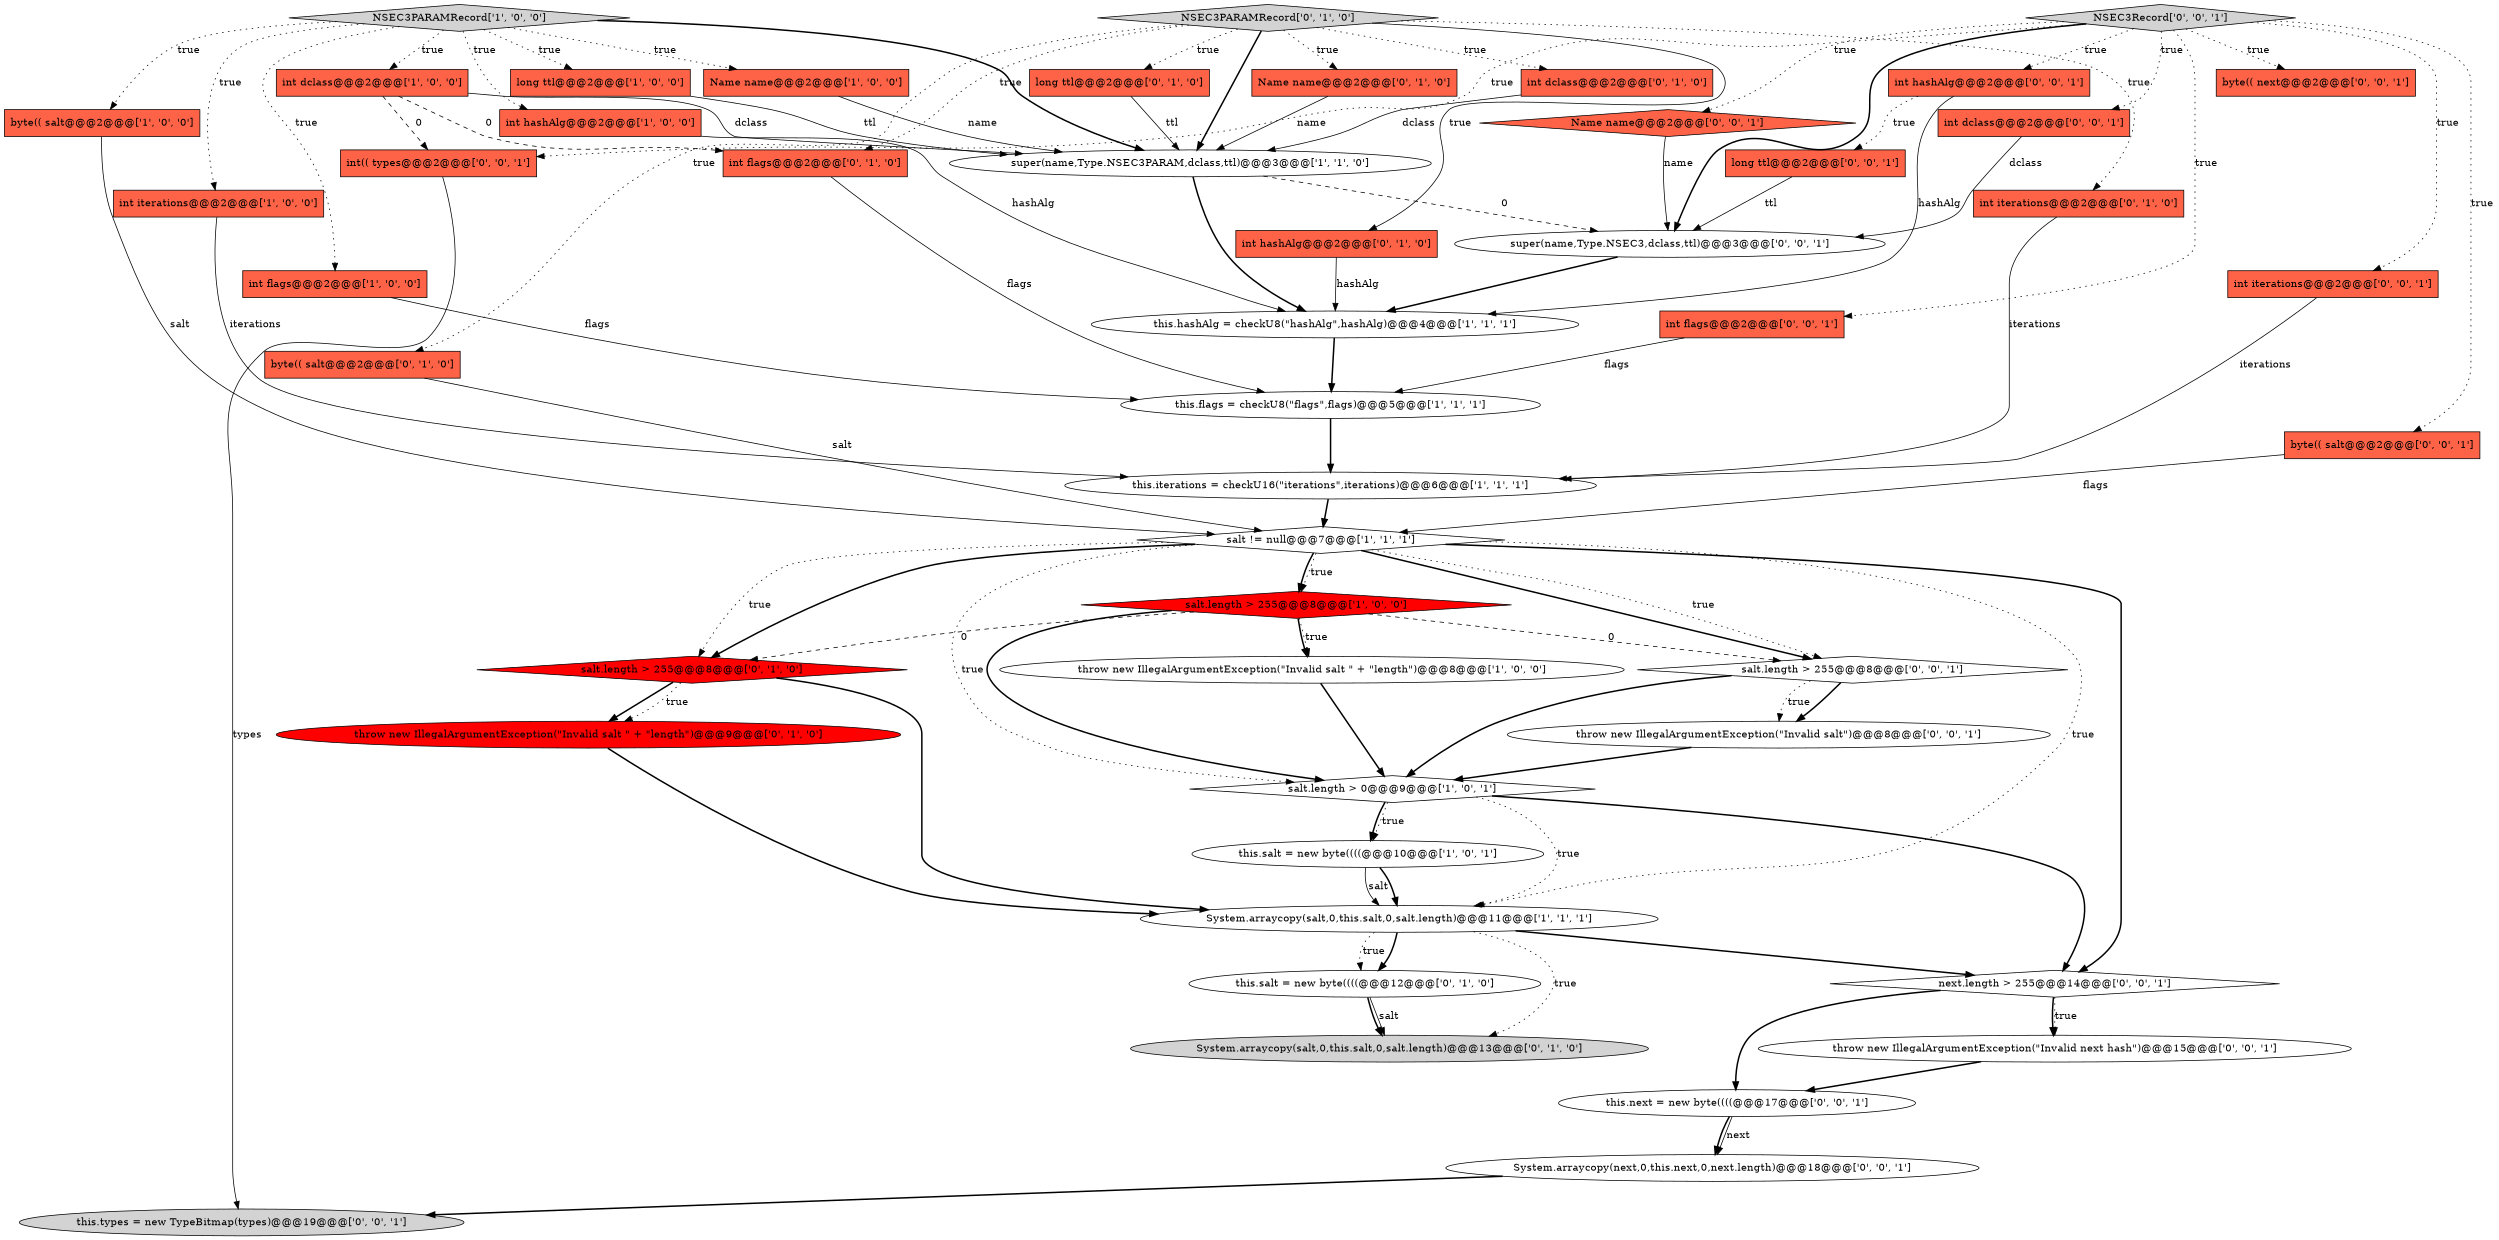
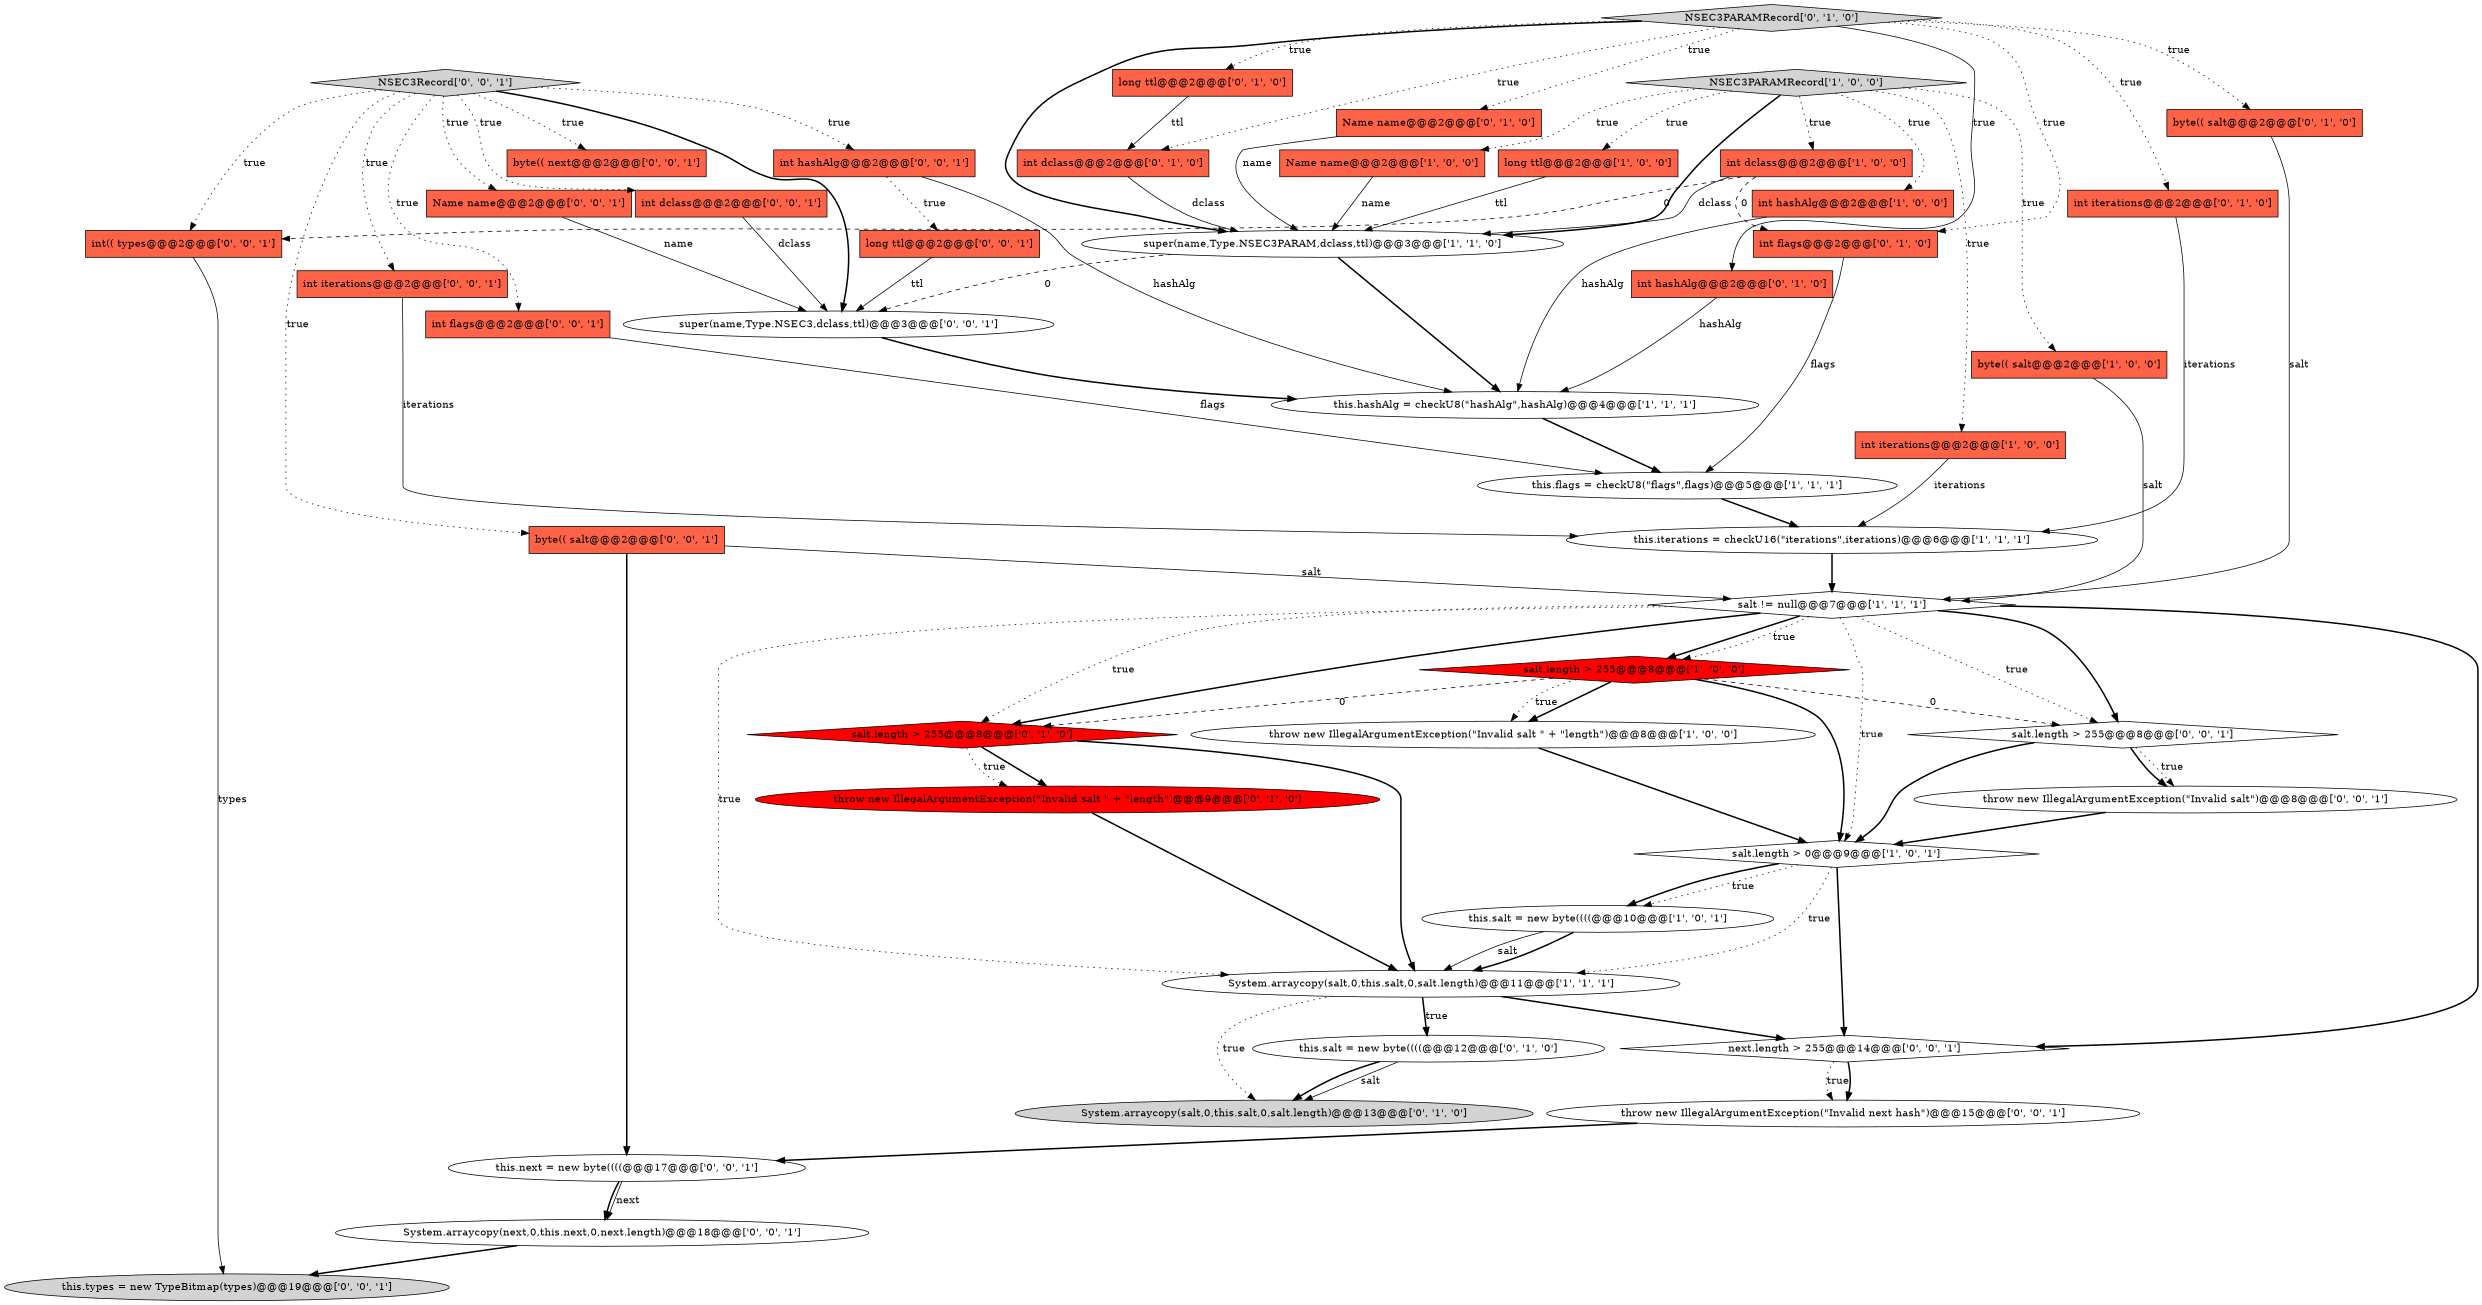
(1152, 120) -> (1161, 120)
(1668, 123) -> (529, 204)
(335, 284) -> none
(2096, 486) -> (1312, 572)
(1818, 1008) -> (627, 850)
